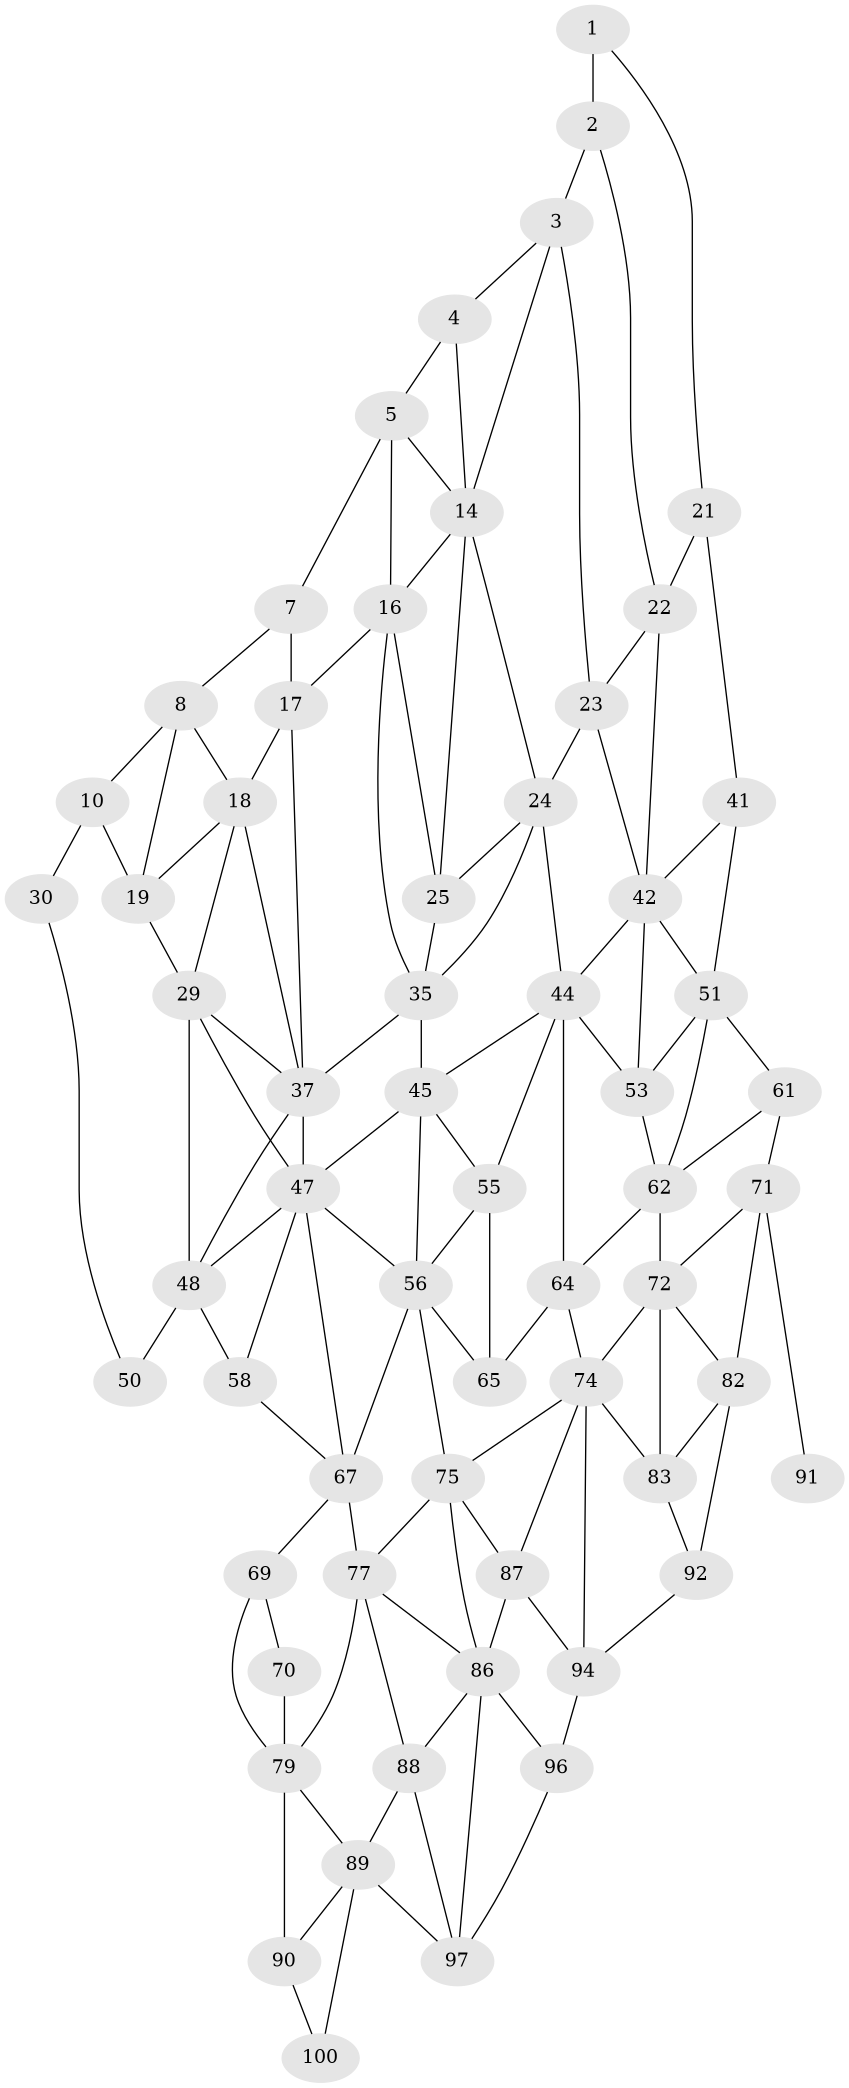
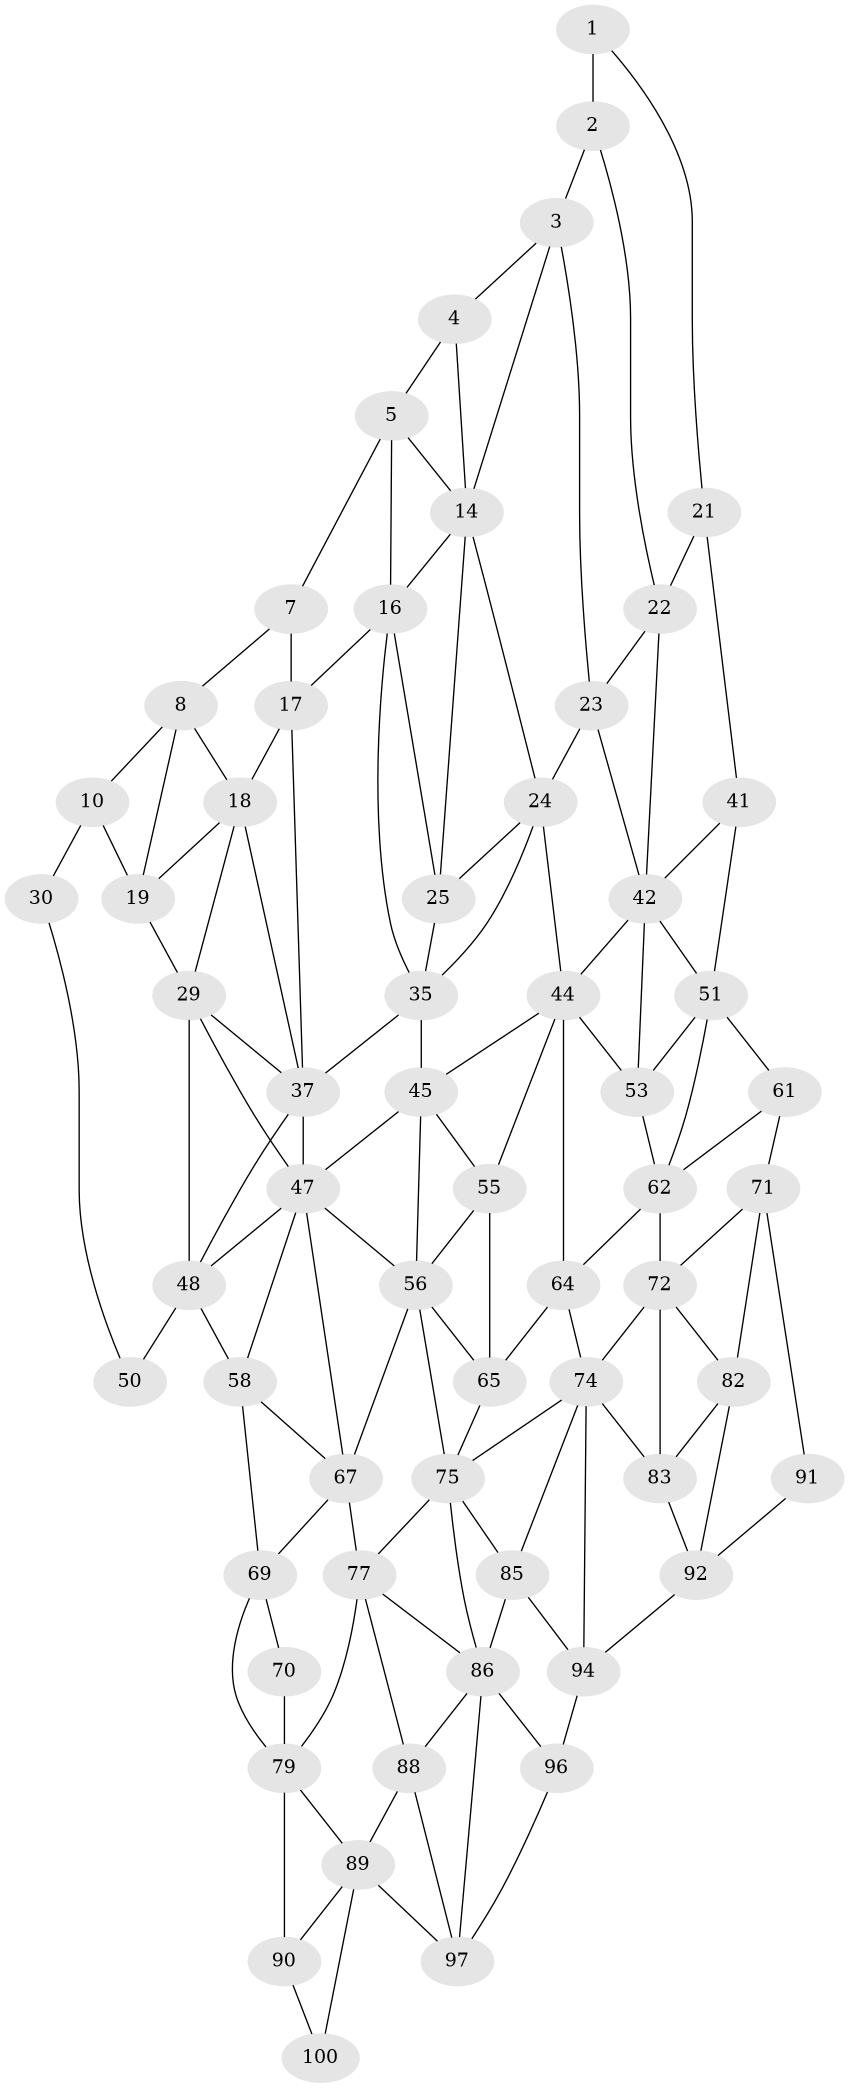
none -> (469, 1430)
none -> (250, 1478)
none -> (752, 1527)
(513, 1575) -> (513, 1575)
